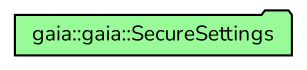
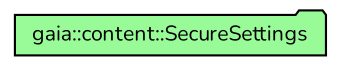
(153, 35) -> (170, 35)
